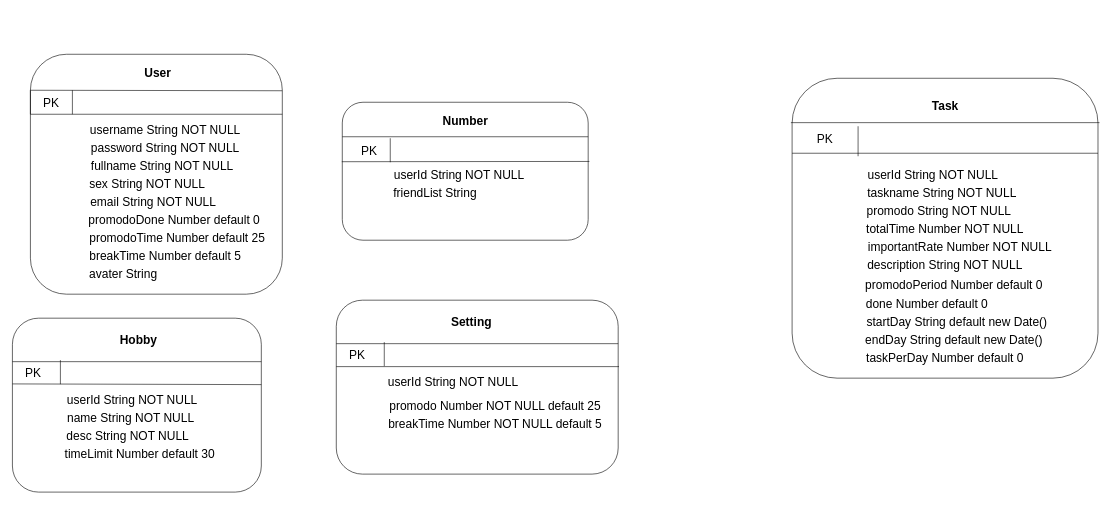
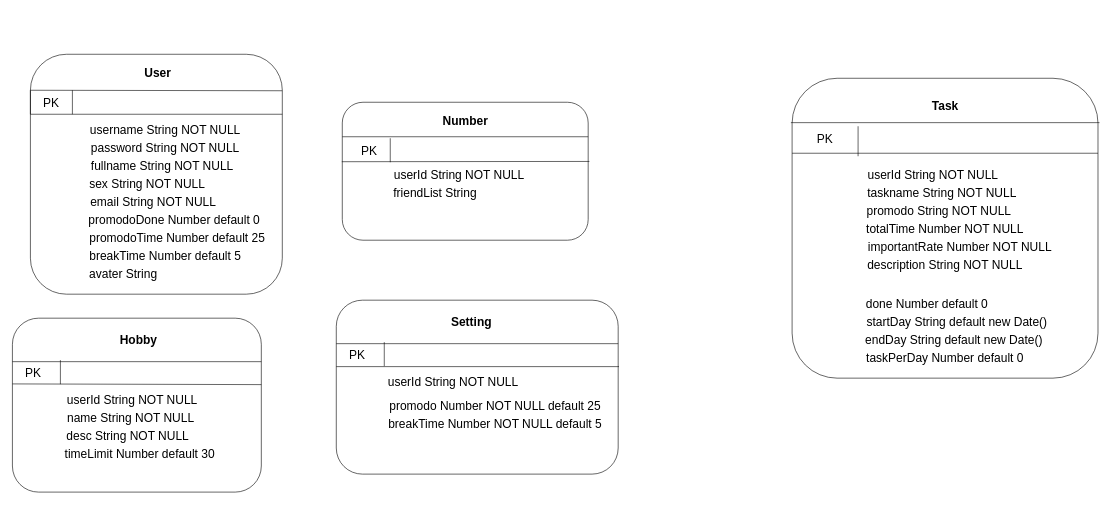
(954, 285) -> none
